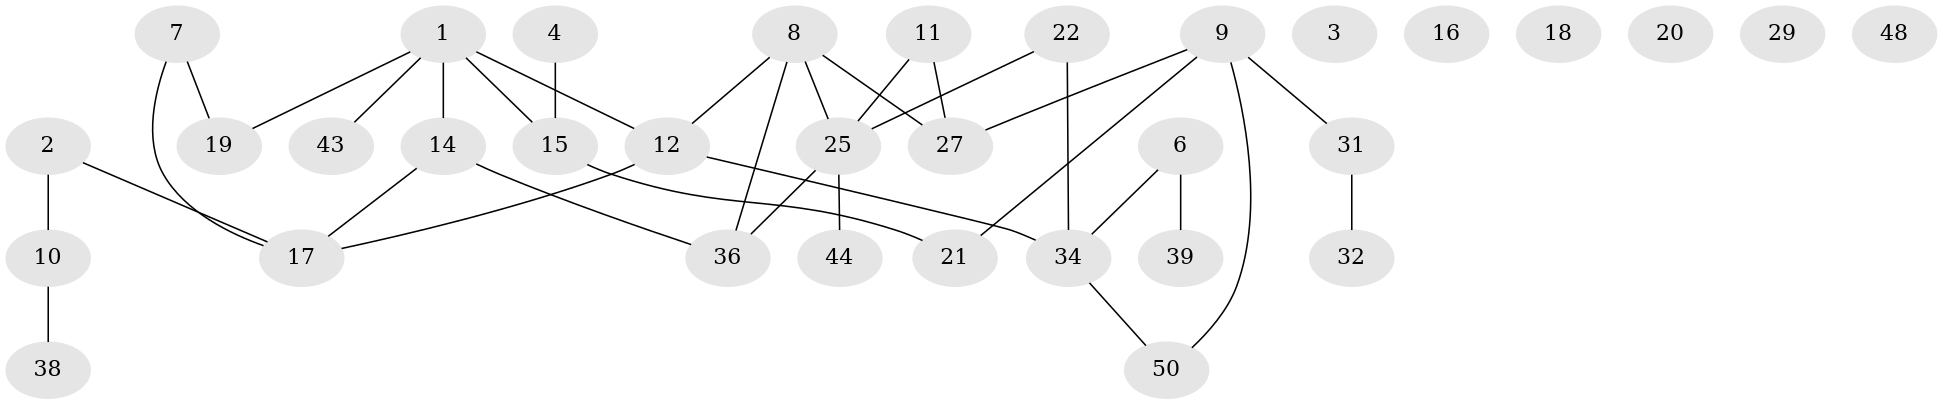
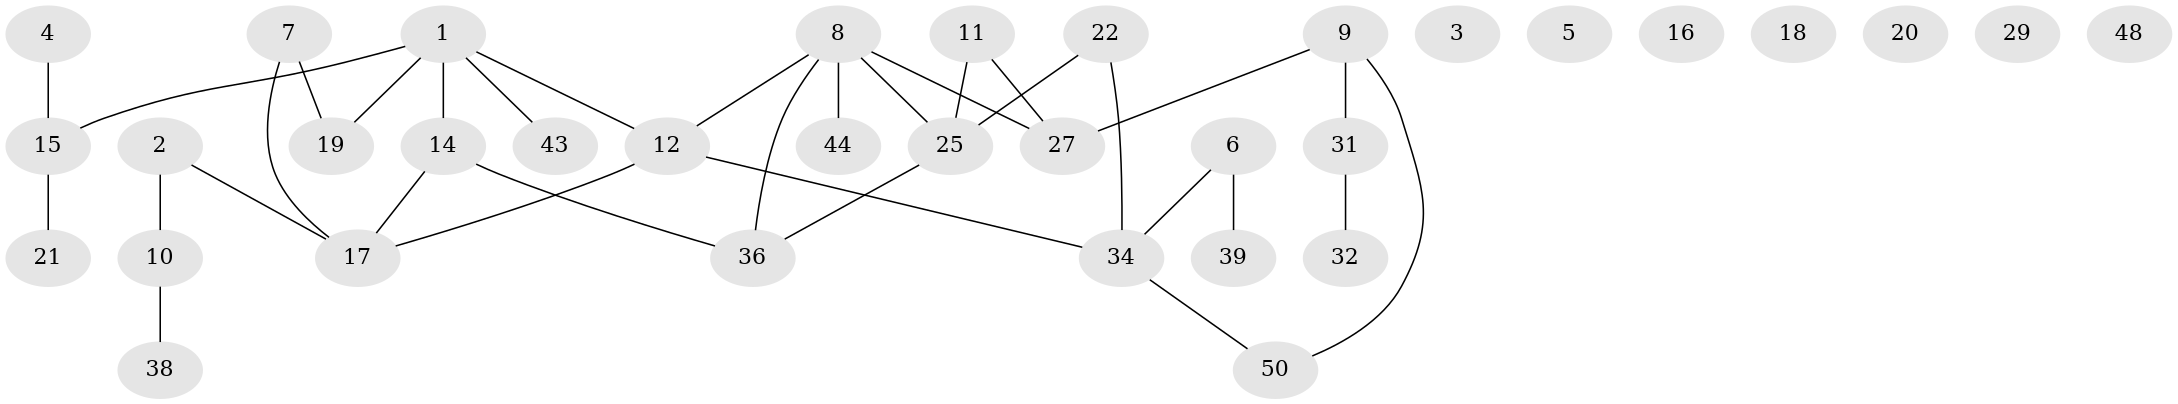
none -> (1570, 34)
(1089, 146) -> none
(839, 202) -> (838, 90)
